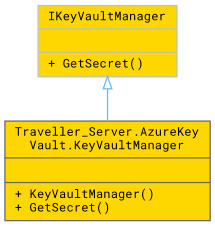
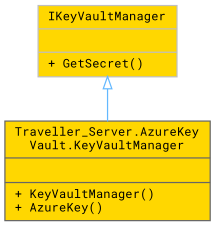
(63, 208) -> (60, 208)
